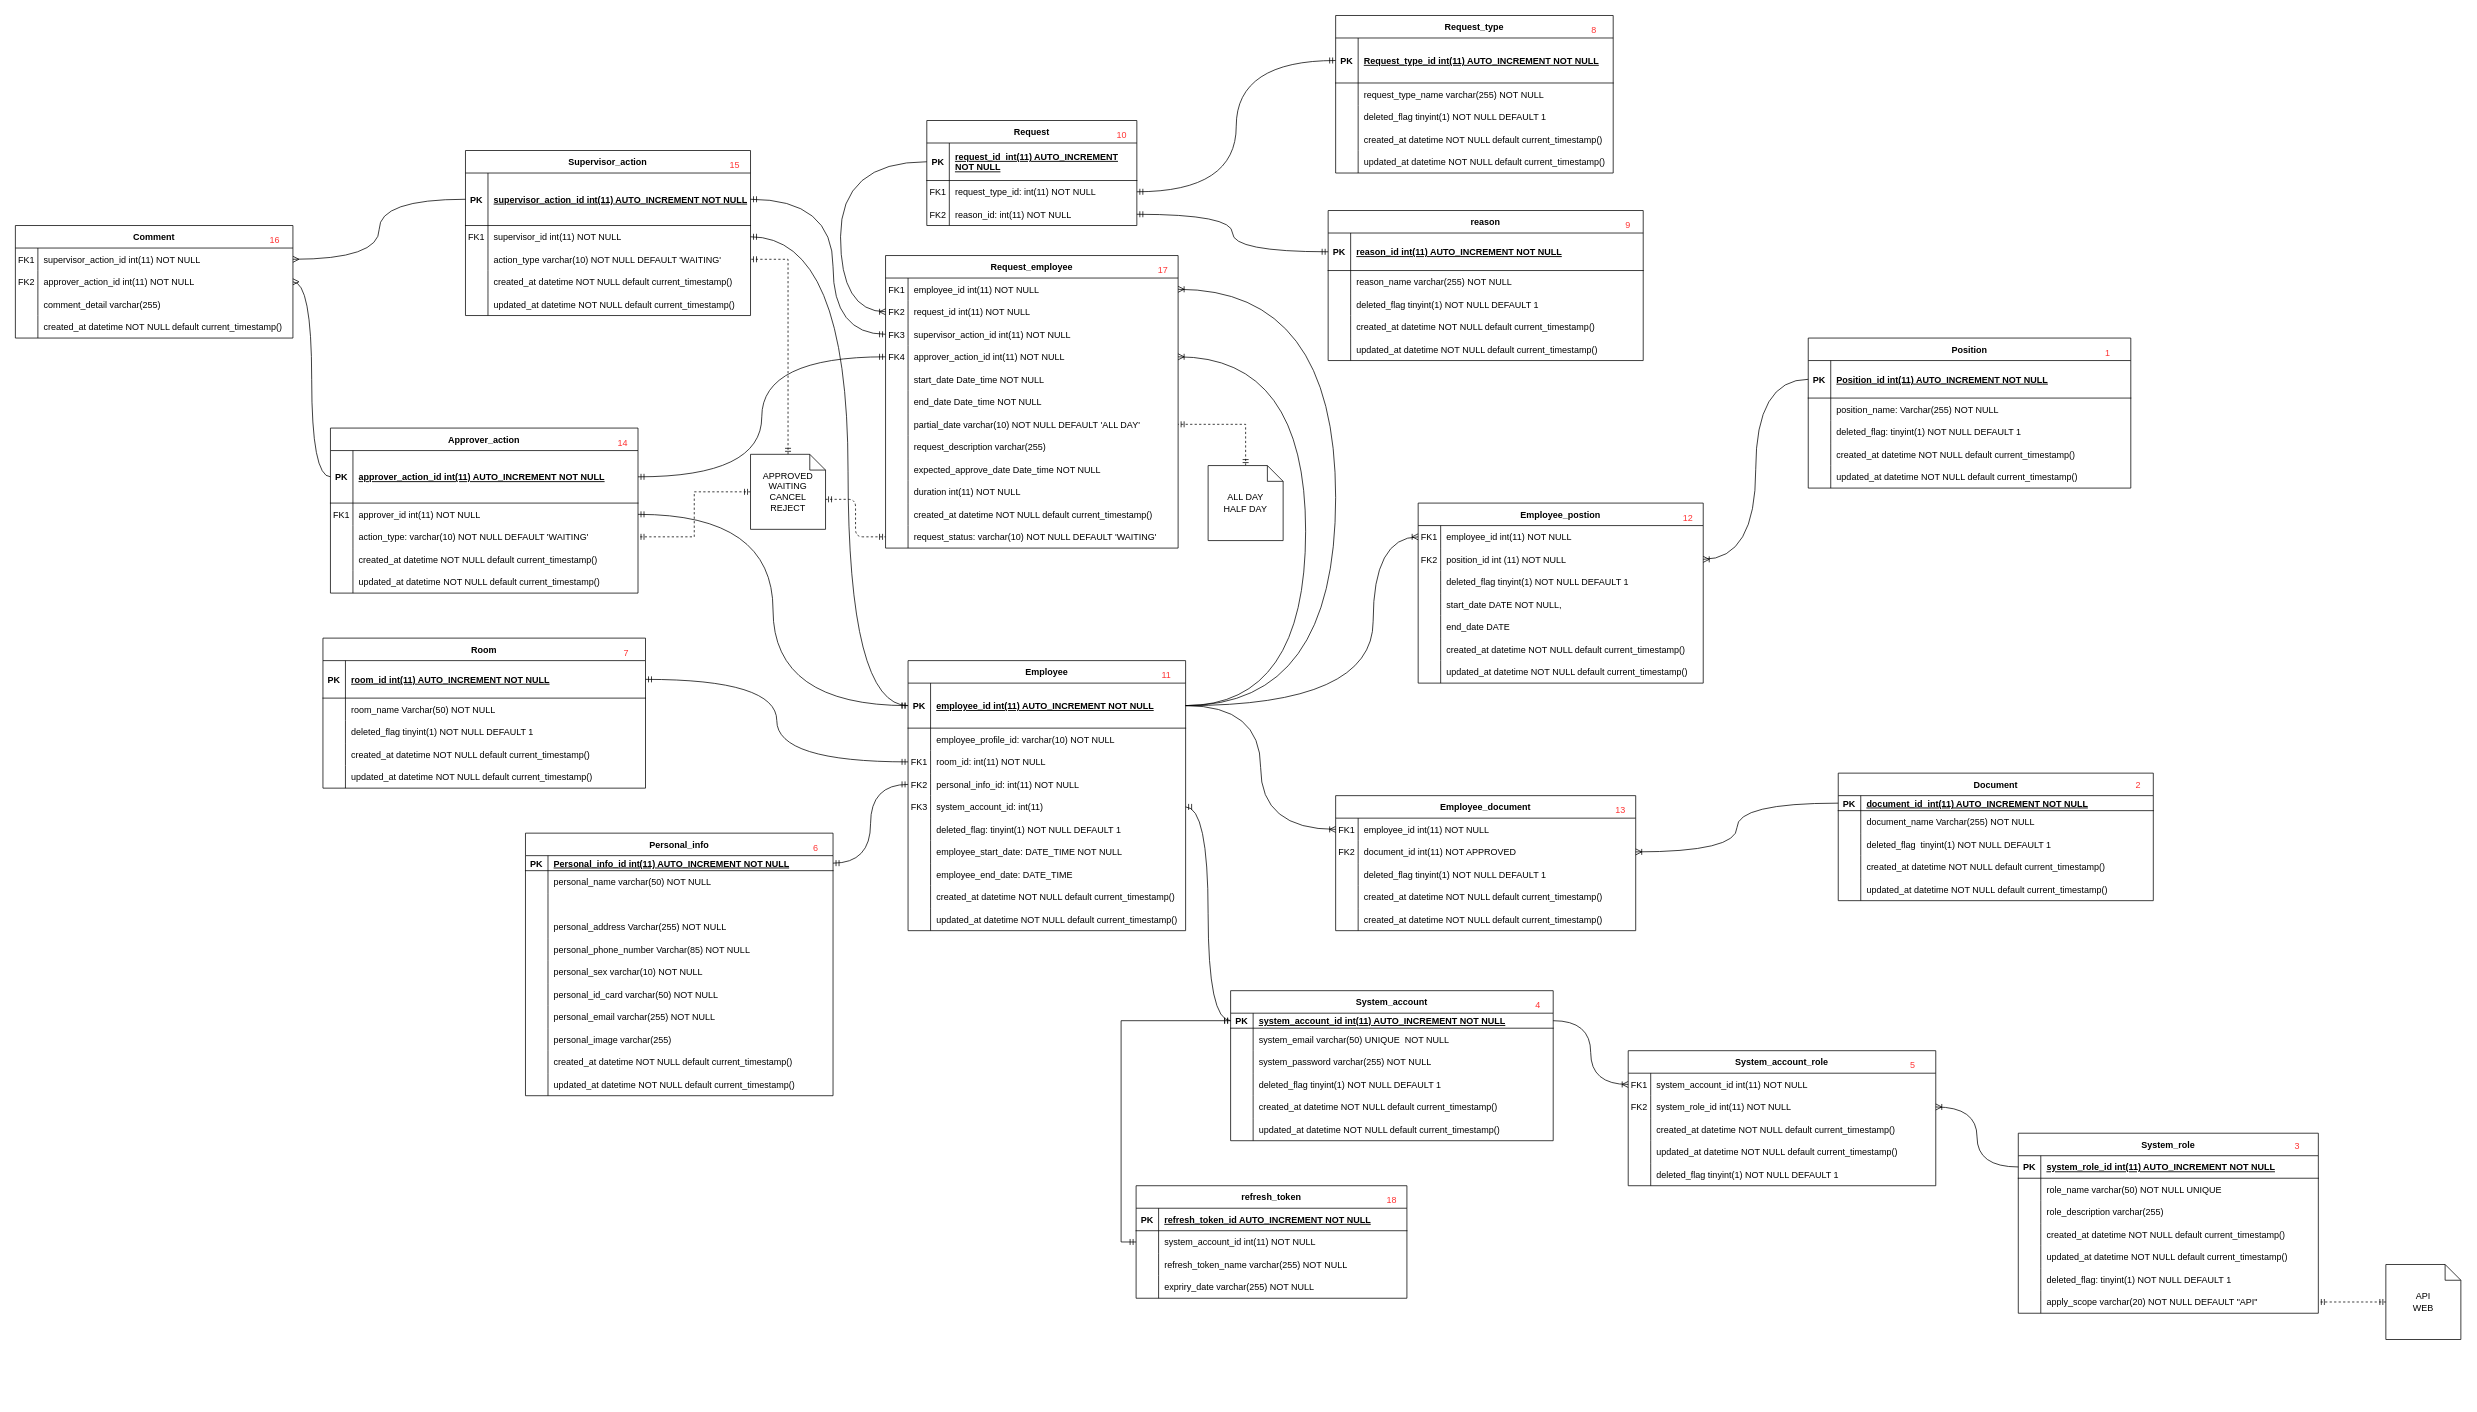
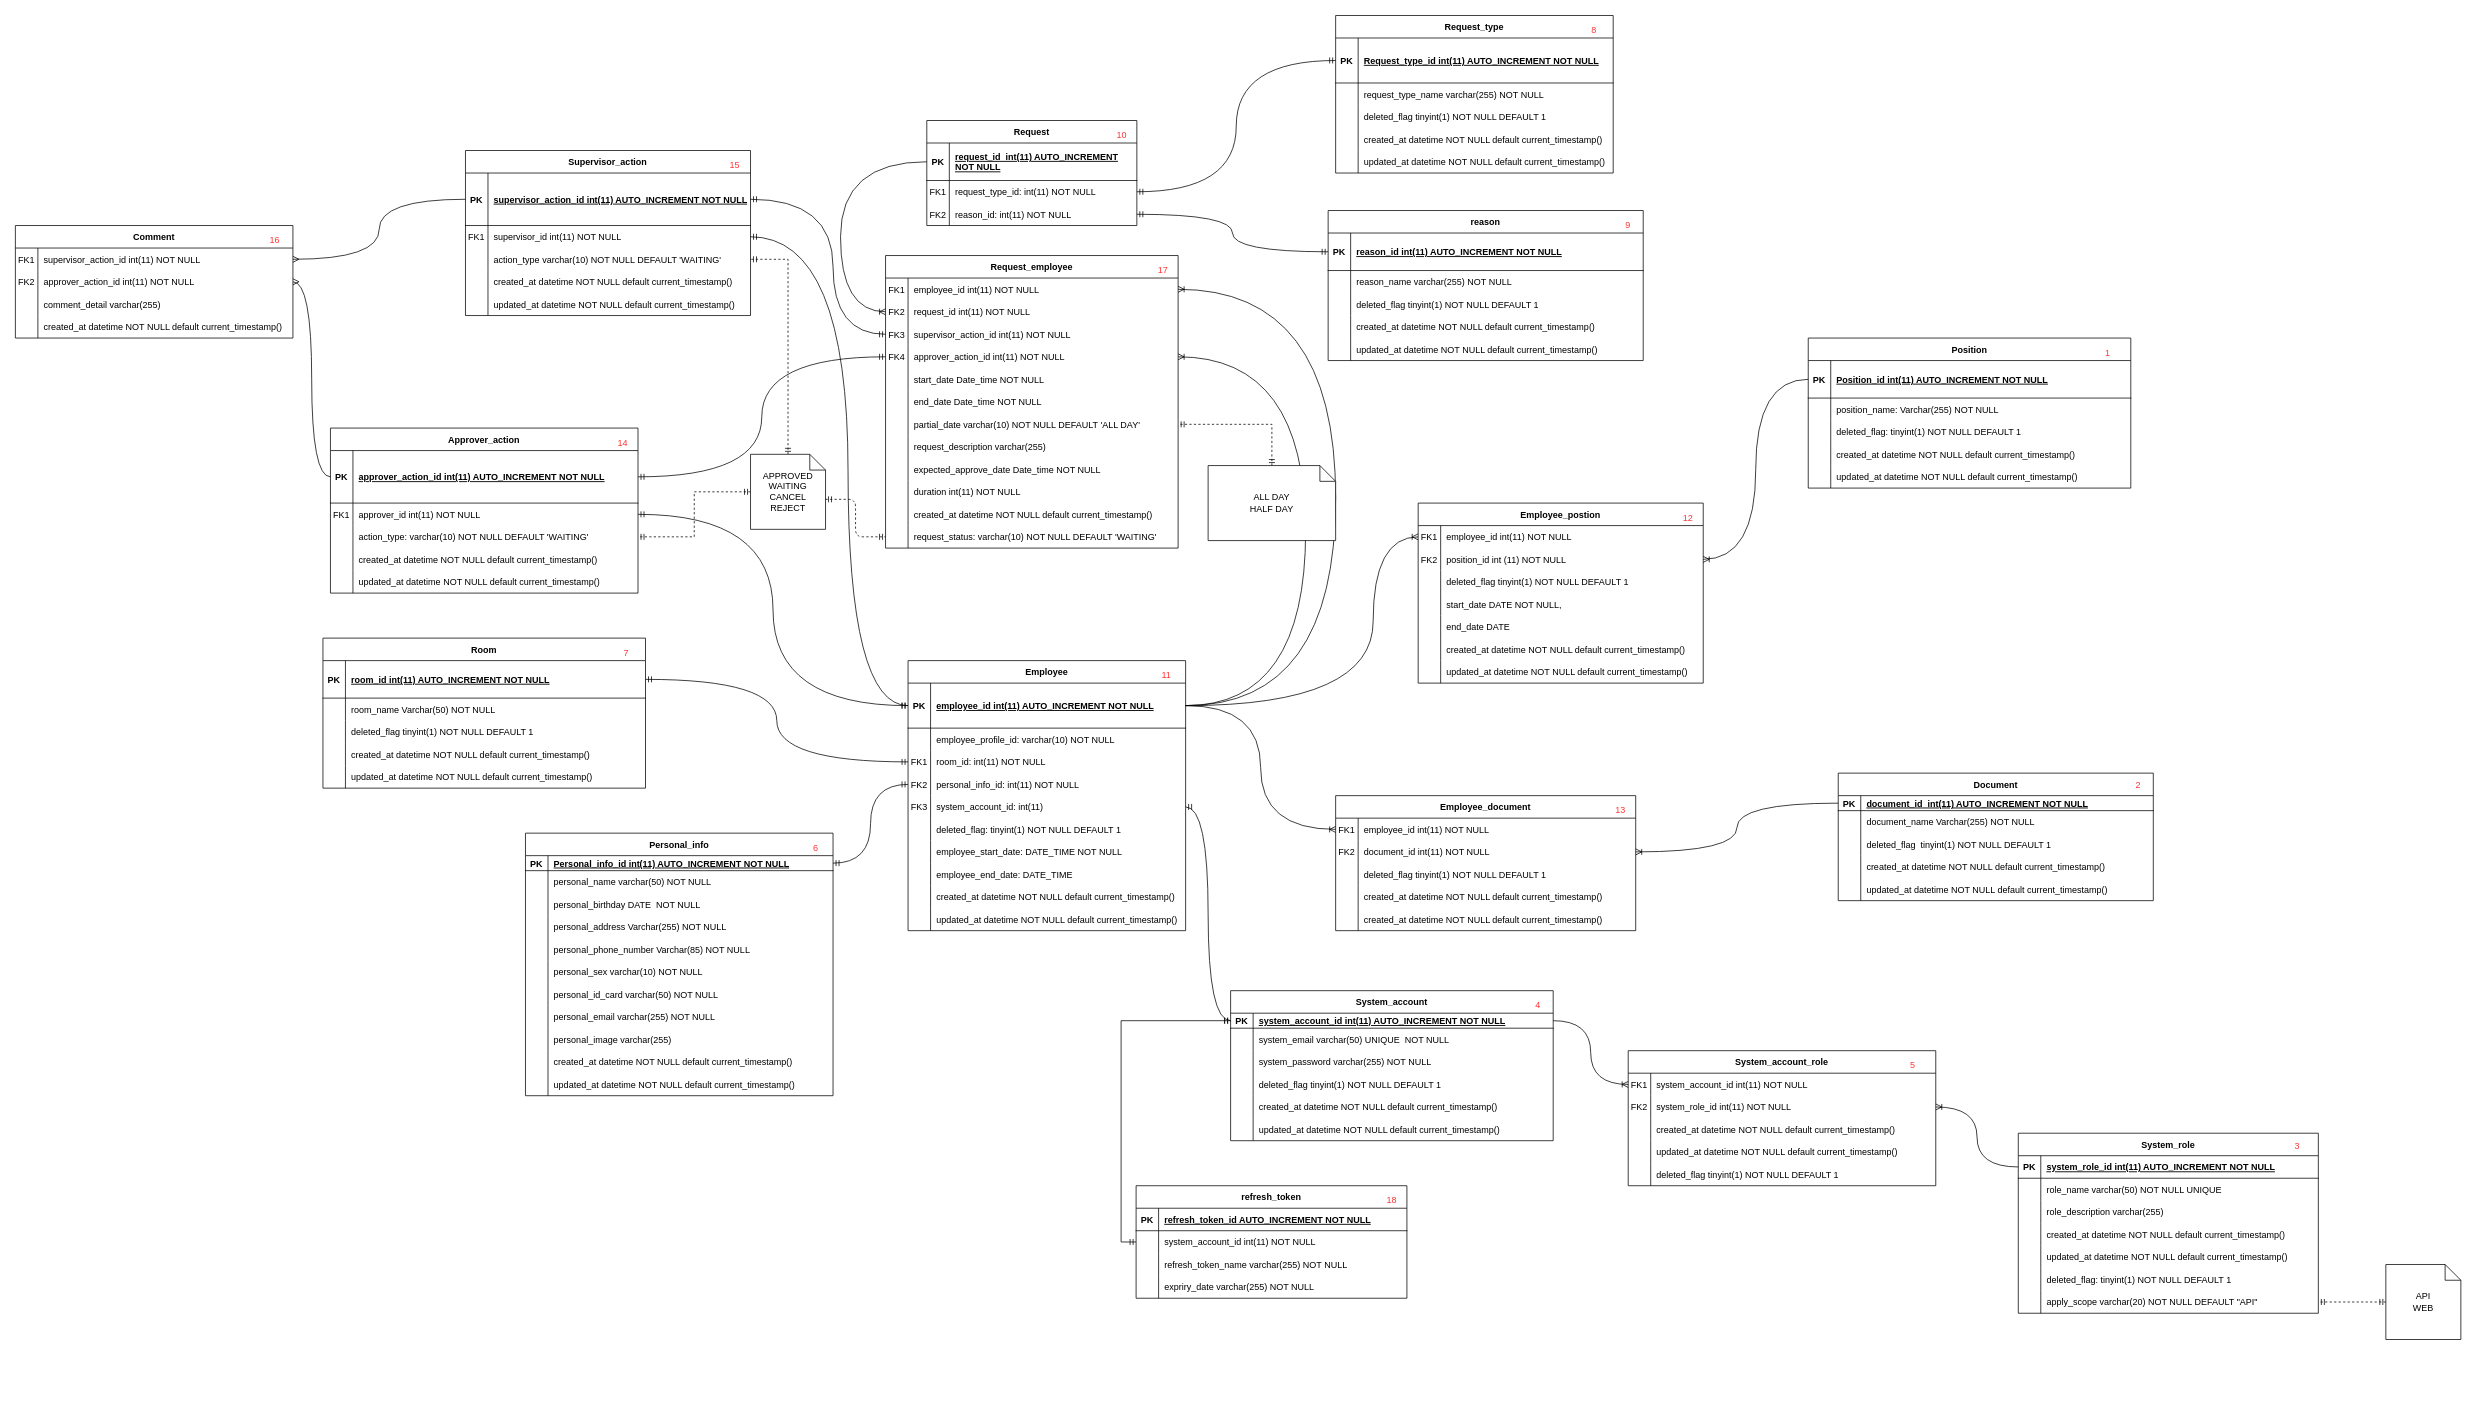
(1245, 503) -> (1272, 503)
(1439, 852) -> (1429, 852)
none -> (690, 904)
